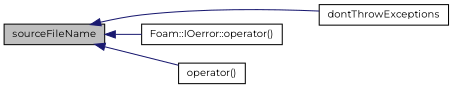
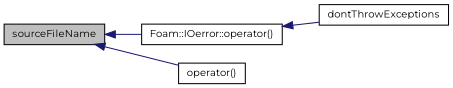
(209, 10) -> (306, 24)
